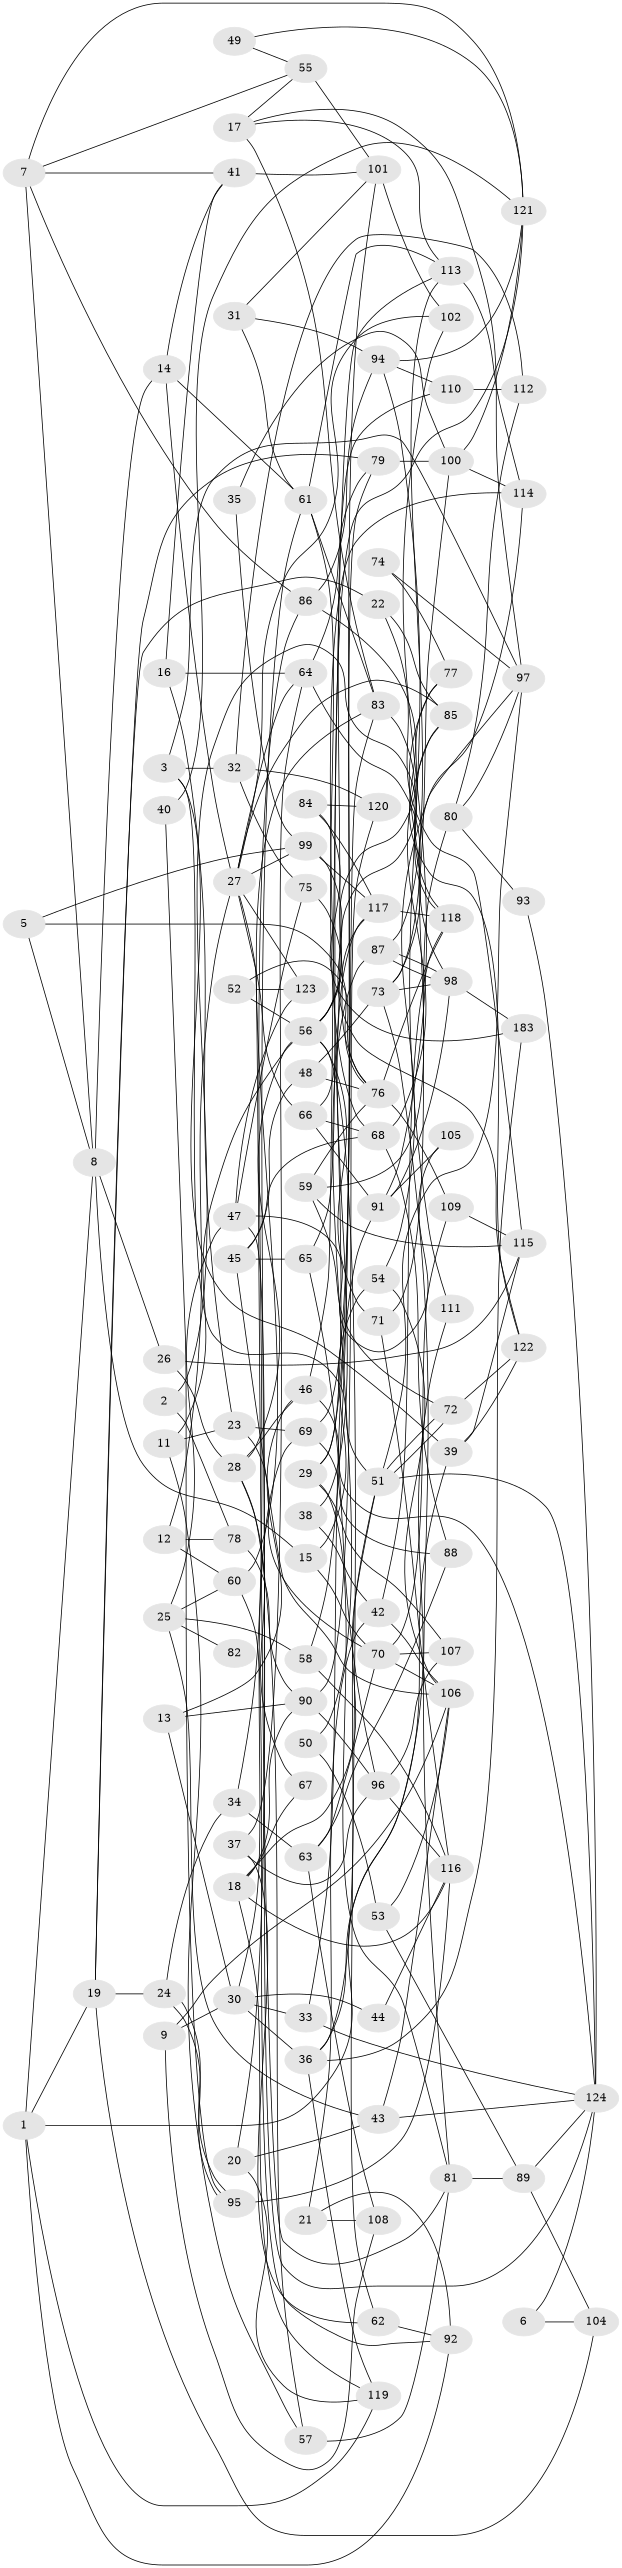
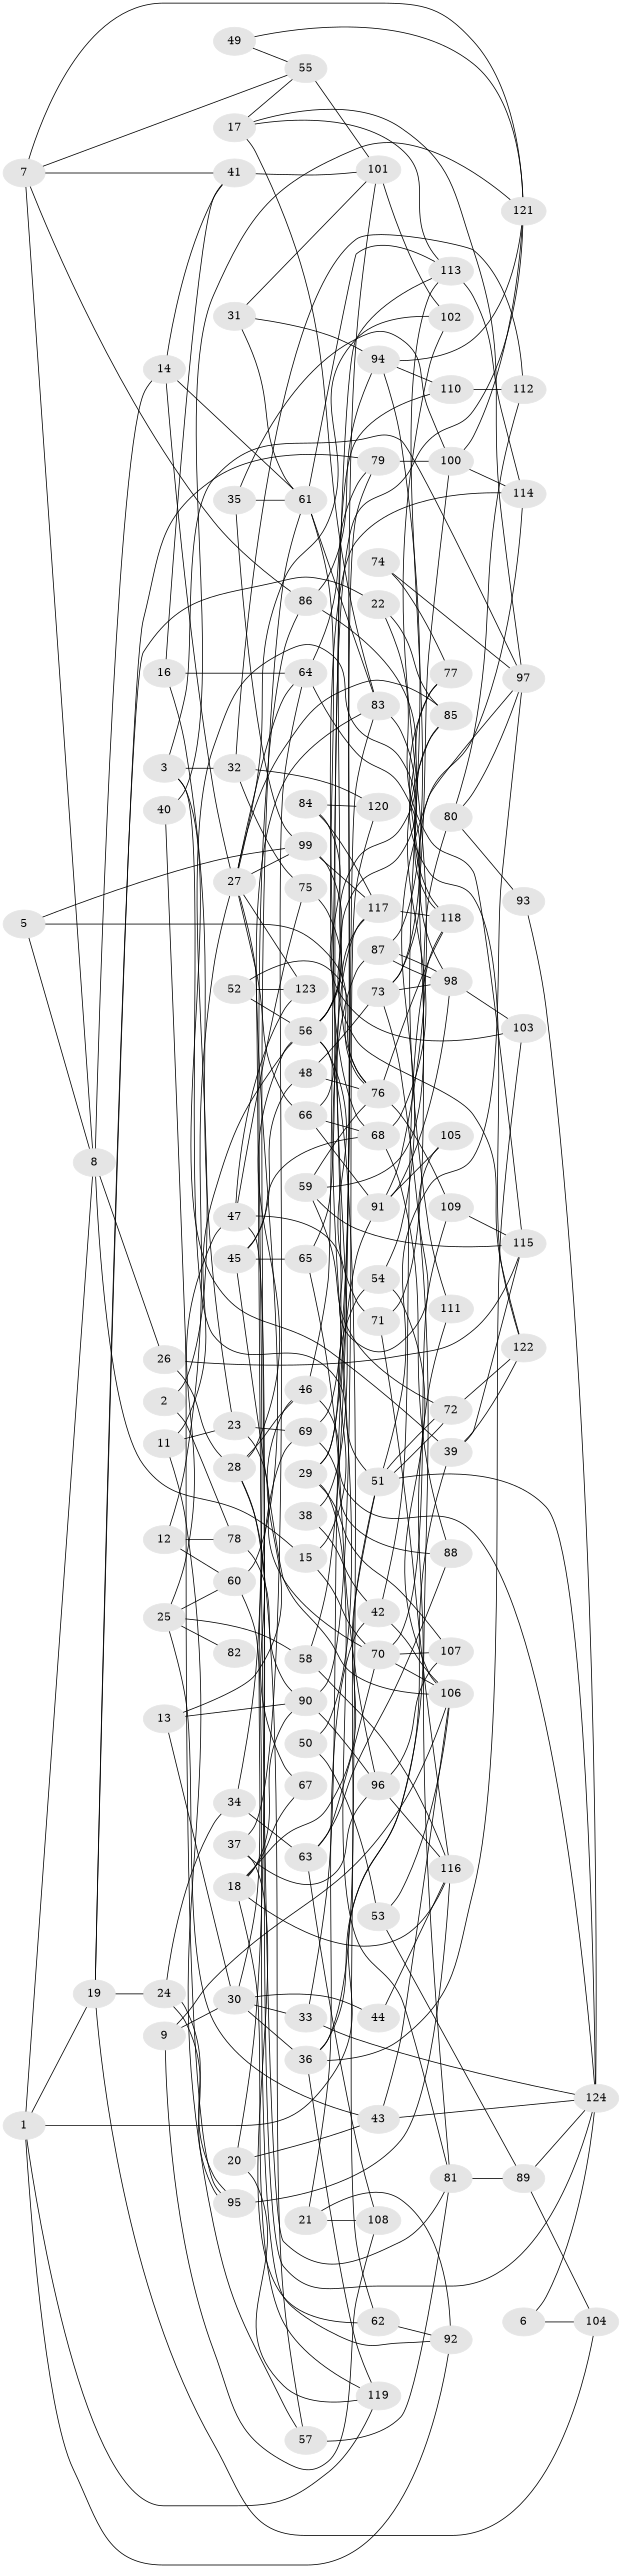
none -> (270, 500)
(524, 1028) -> (524, 1028)
